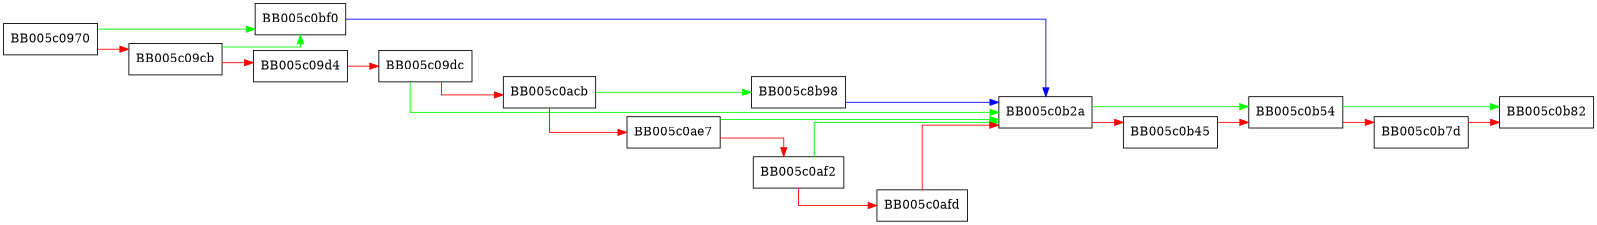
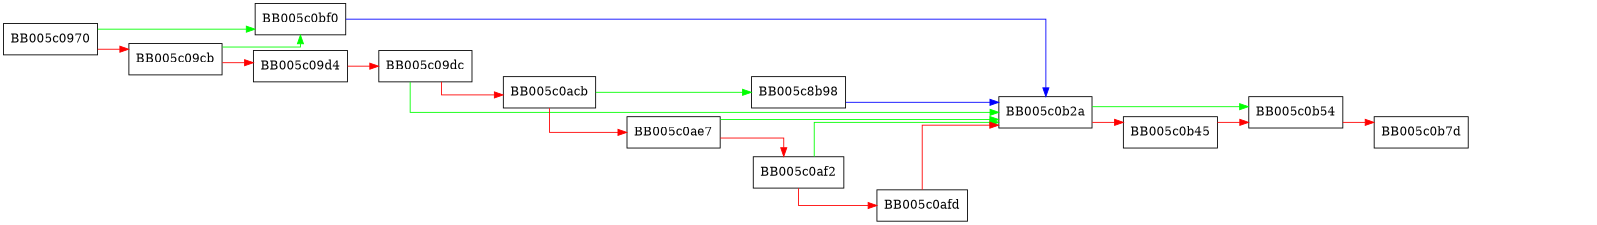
(1547, 112) -> none
